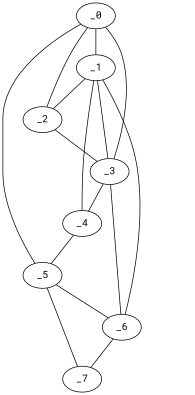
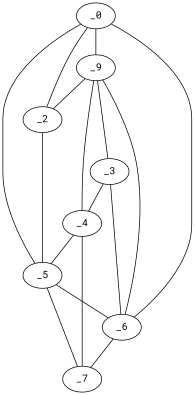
(96, 68) -> (96, 68)
(126, 91) -> (192, 163)
(76, 146) -> (43, 197)
none -> (82, 295)
